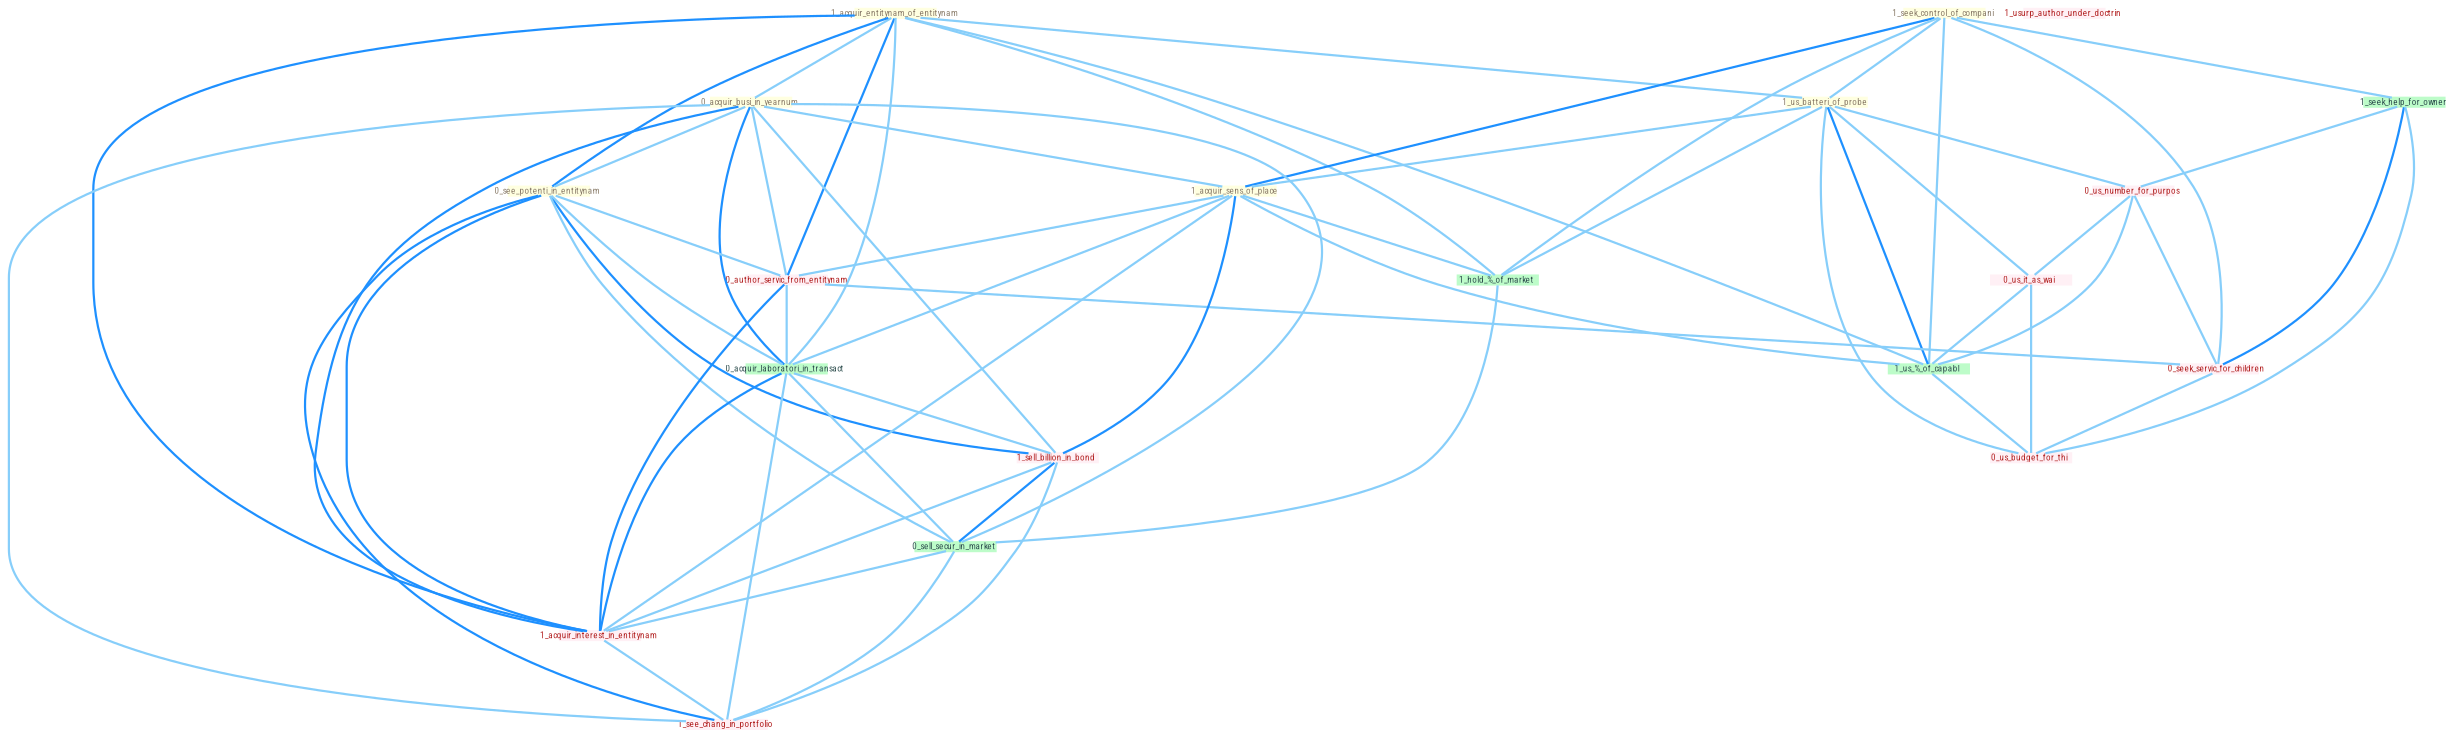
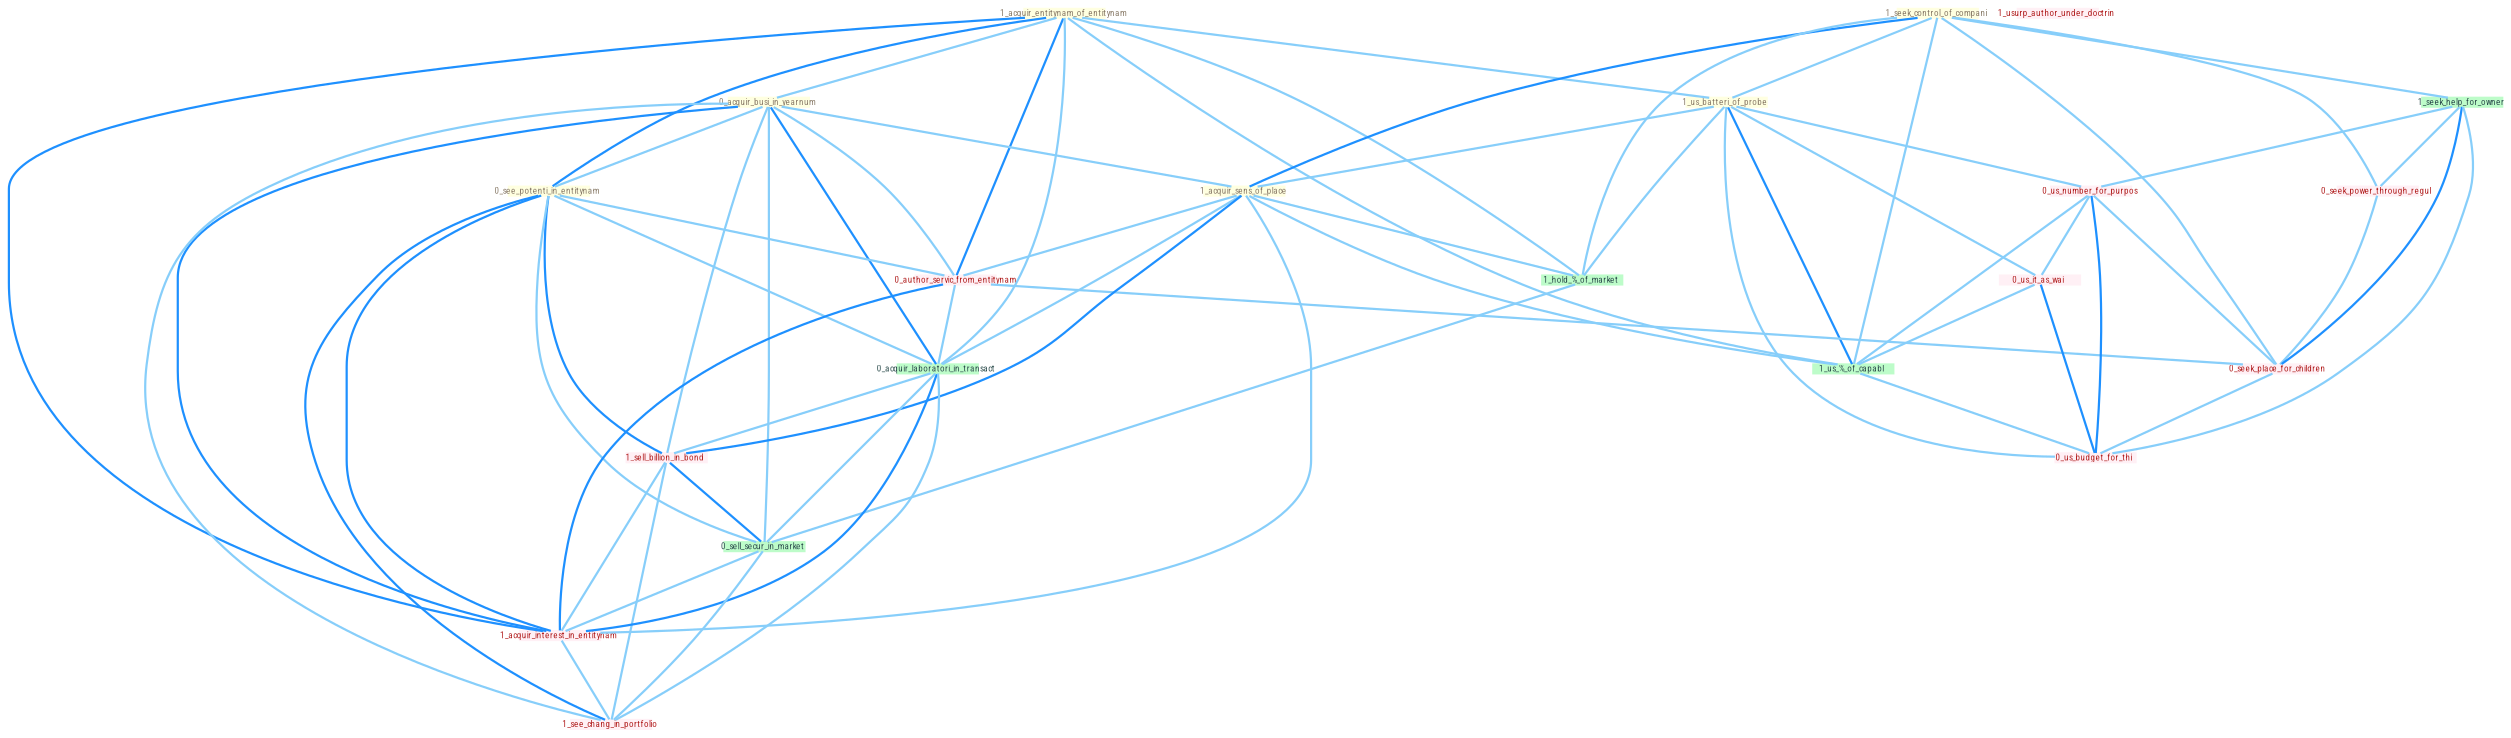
none -> (2378, 191)
none -> (2101, 324)
(2218, 369) -> (2278, 369)
(2031, 373) -> (2068, 369)
